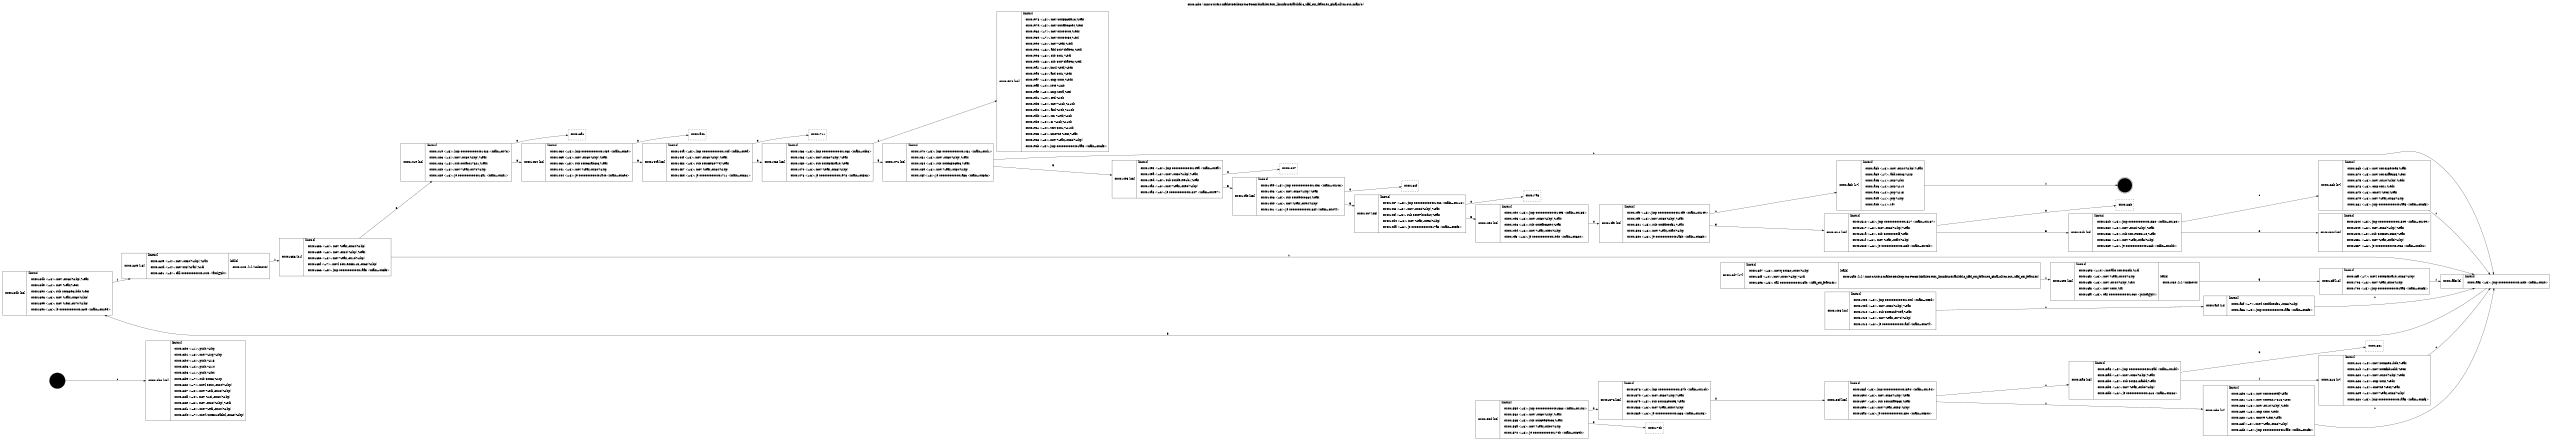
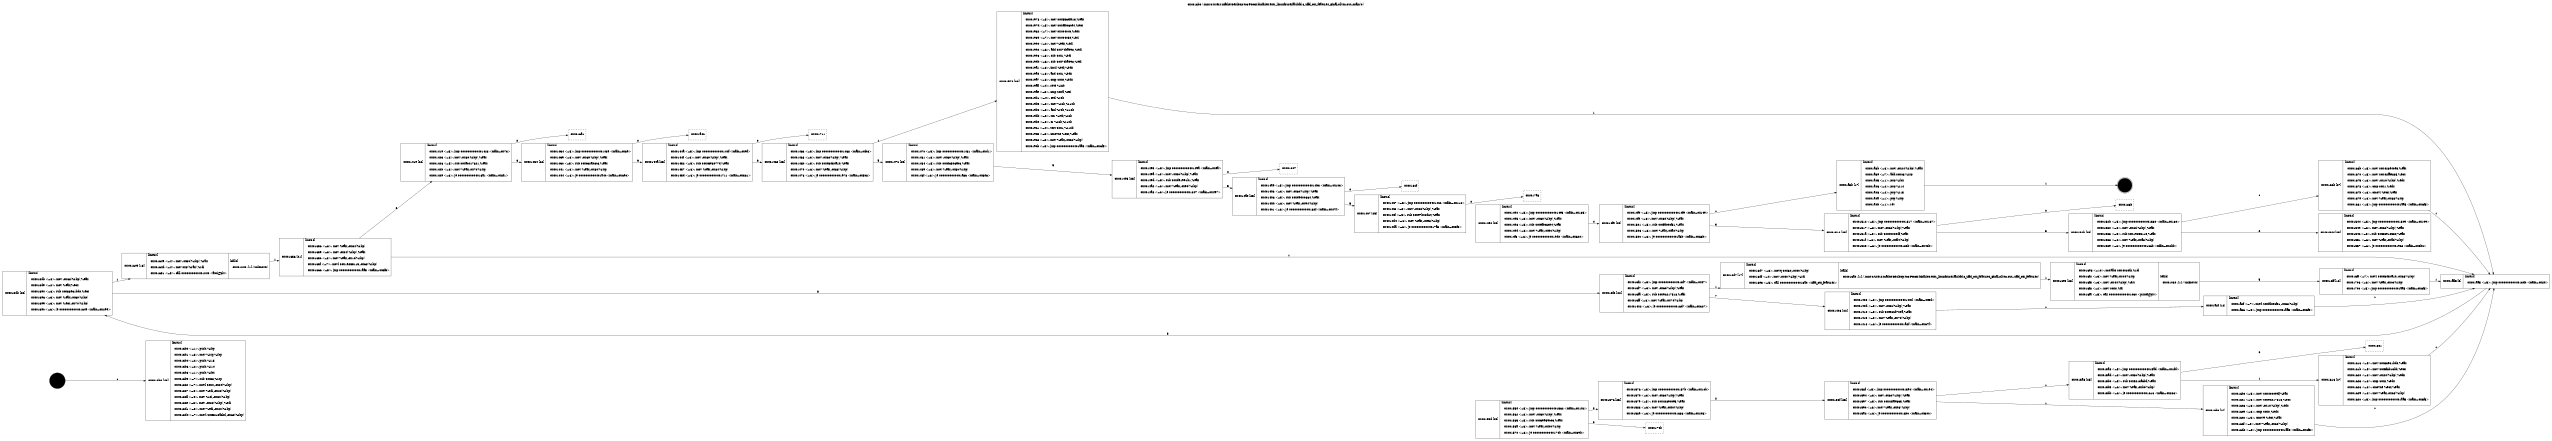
(1780, 155) -> (1847, 115)
(1470, 219) -> none
none -> (1654, 293)
